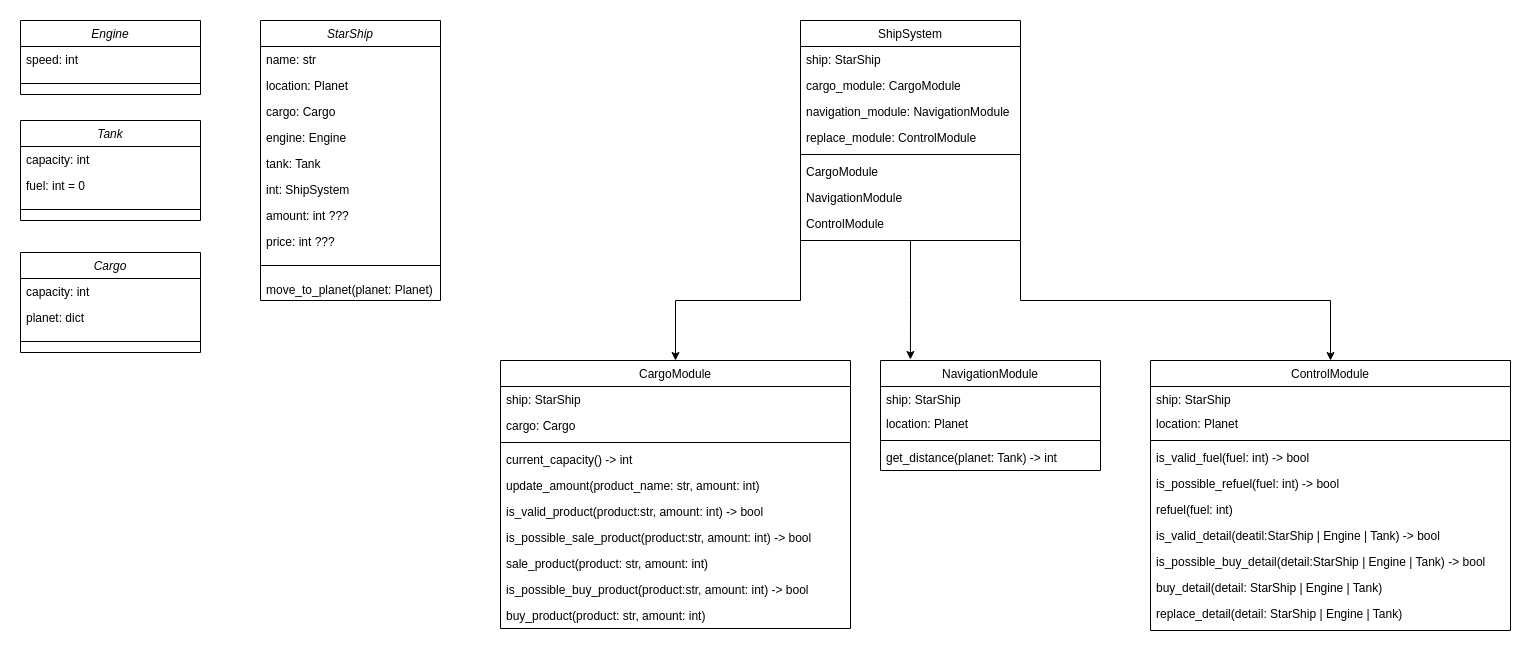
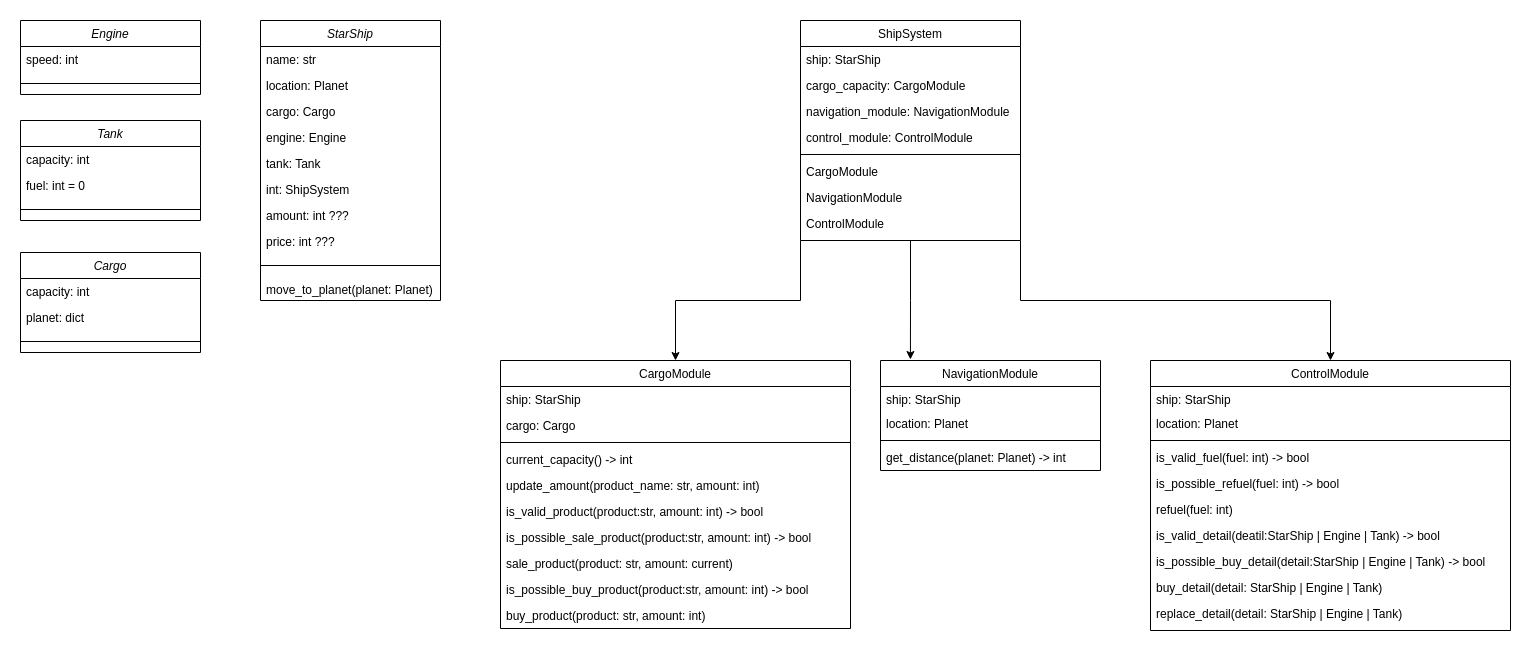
(884, 86) -> (890, 86)
(894, 138) -> (894, 138)
(986, 458) -> (991, 458)
(625, 564) -> (640, 564)
